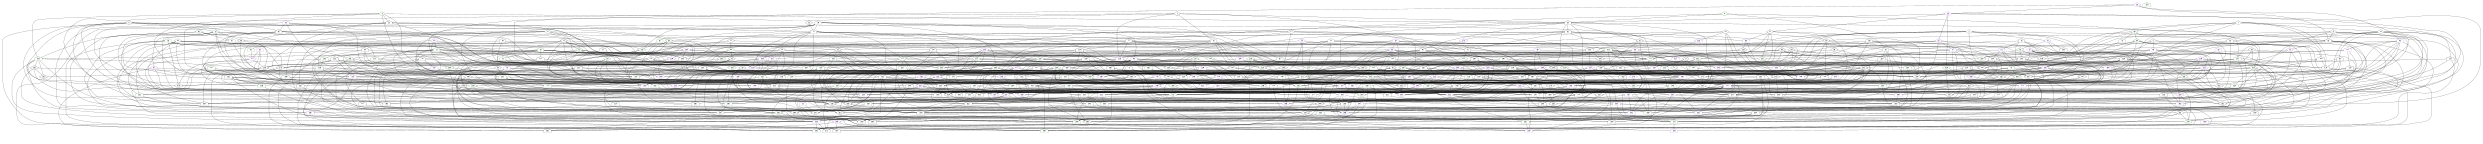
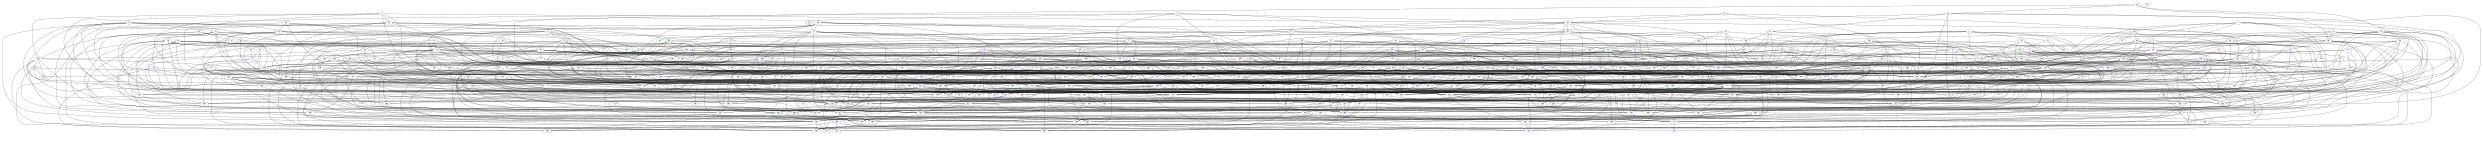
none -> (626, 50)
